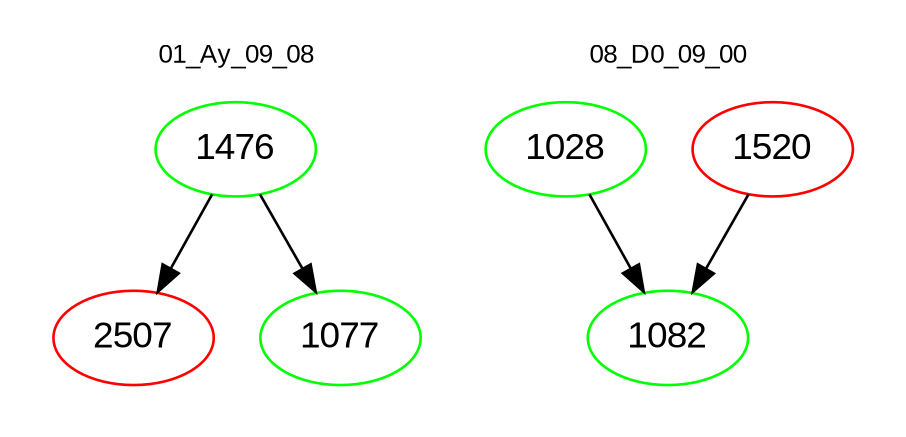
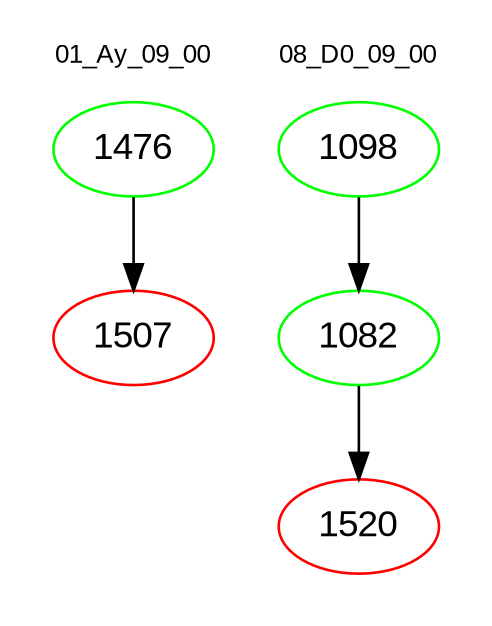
(237, 56) -> (134, 56)
(566, 149) -> (359, 149)
(727, 231) -> (359, 419)
(134, 338) -> (134, 338)
(341, 338) -> none
